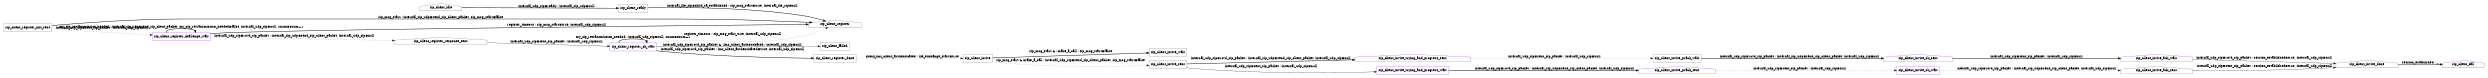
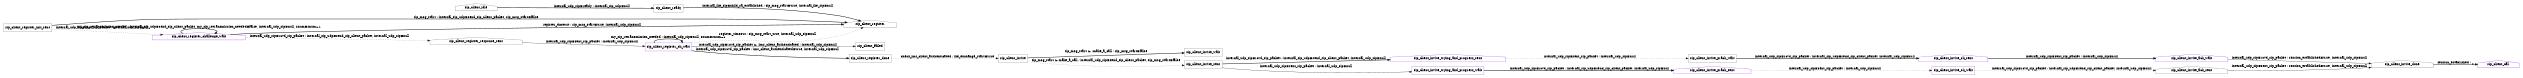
(181, 37) -> (199, 37)
